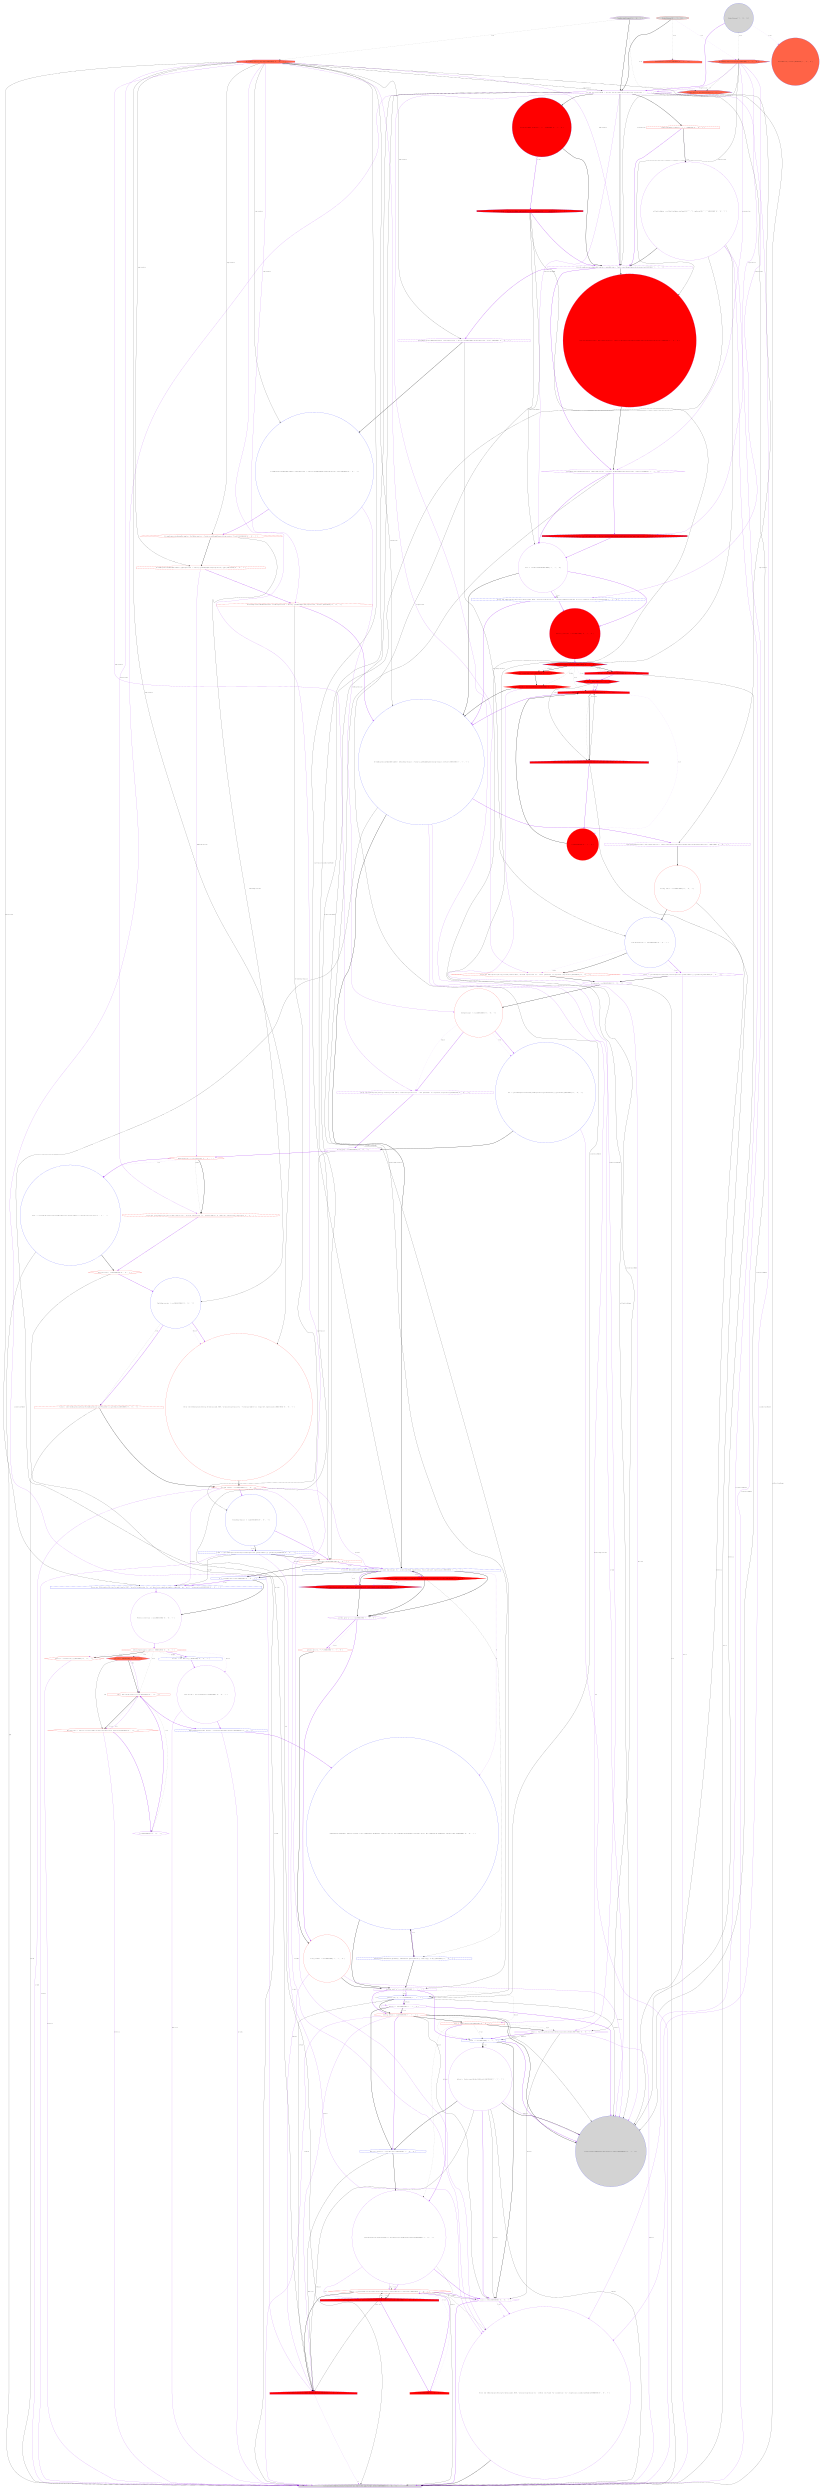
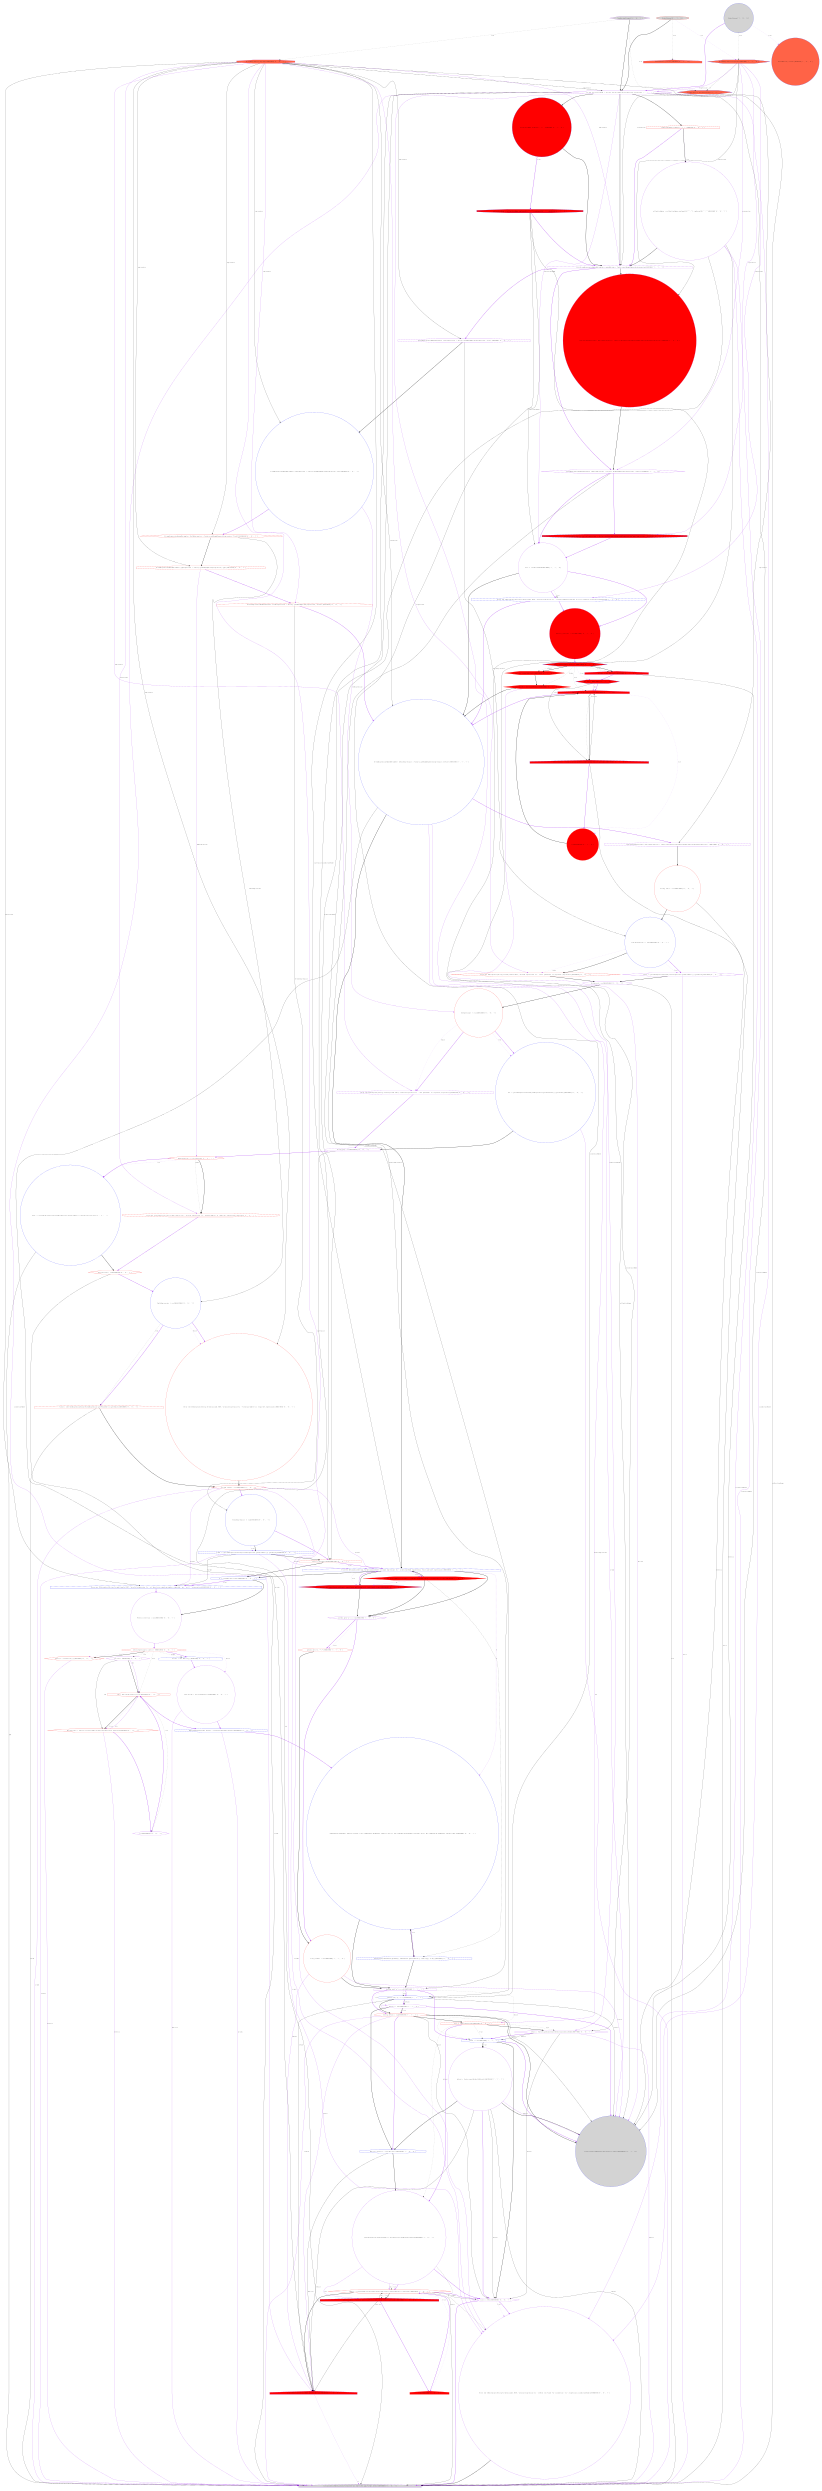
(128, 1659) -> (128, 1659)
